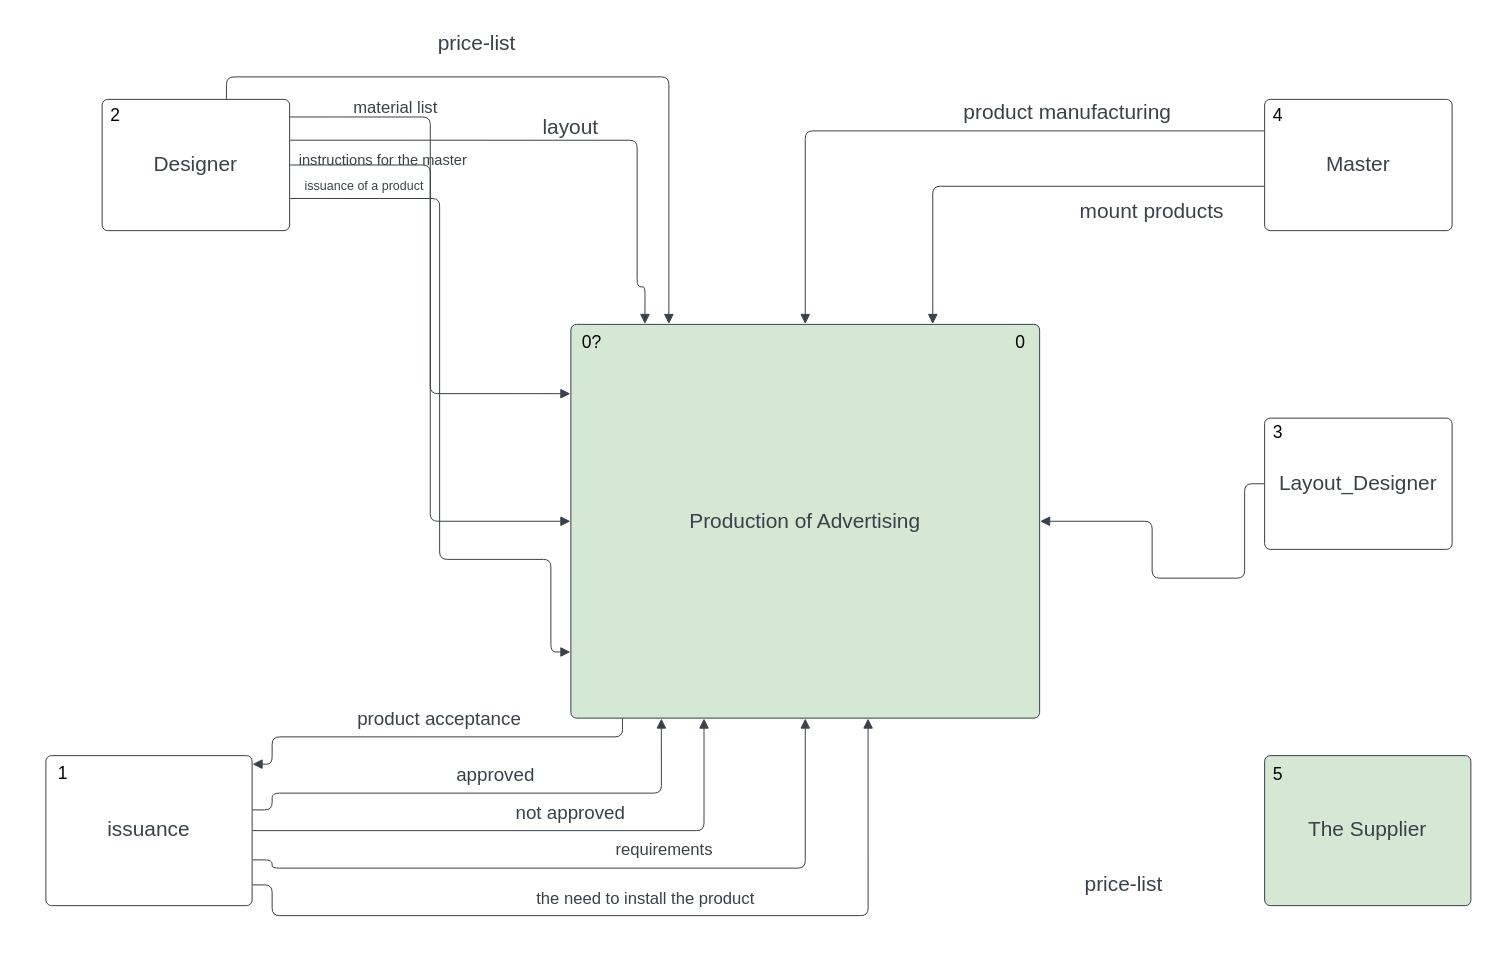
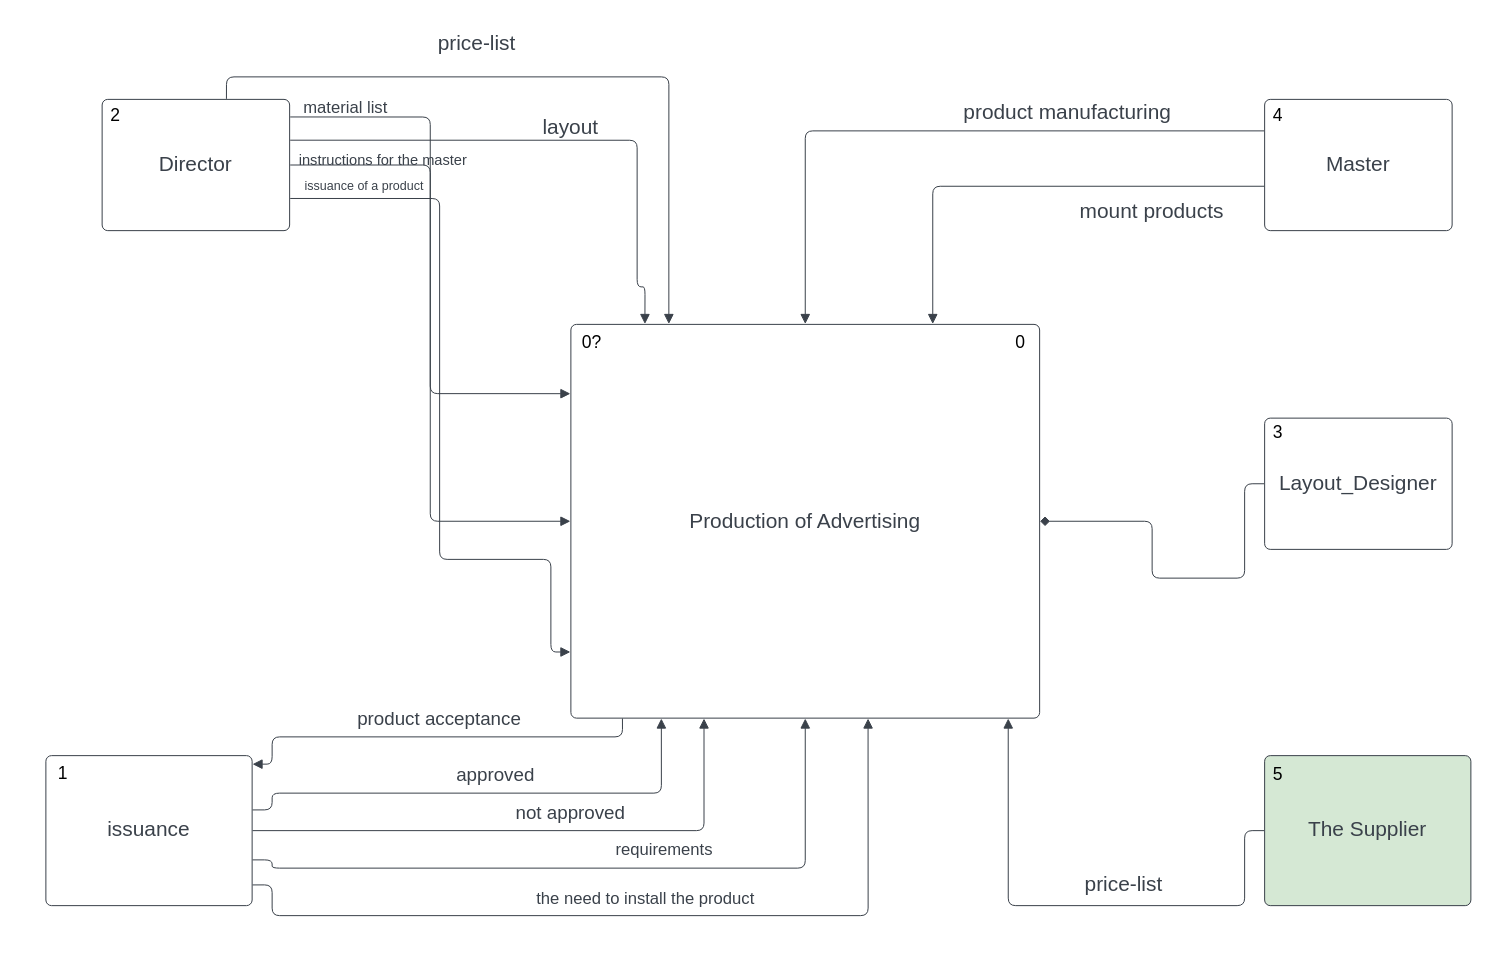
(396, 103) -> (346, 103)
(196, 166) -> (196, 166)
(805, 521) -> (805, 521)
(1050, 521) -> (1050, 521)
none -> (1083, 906)
